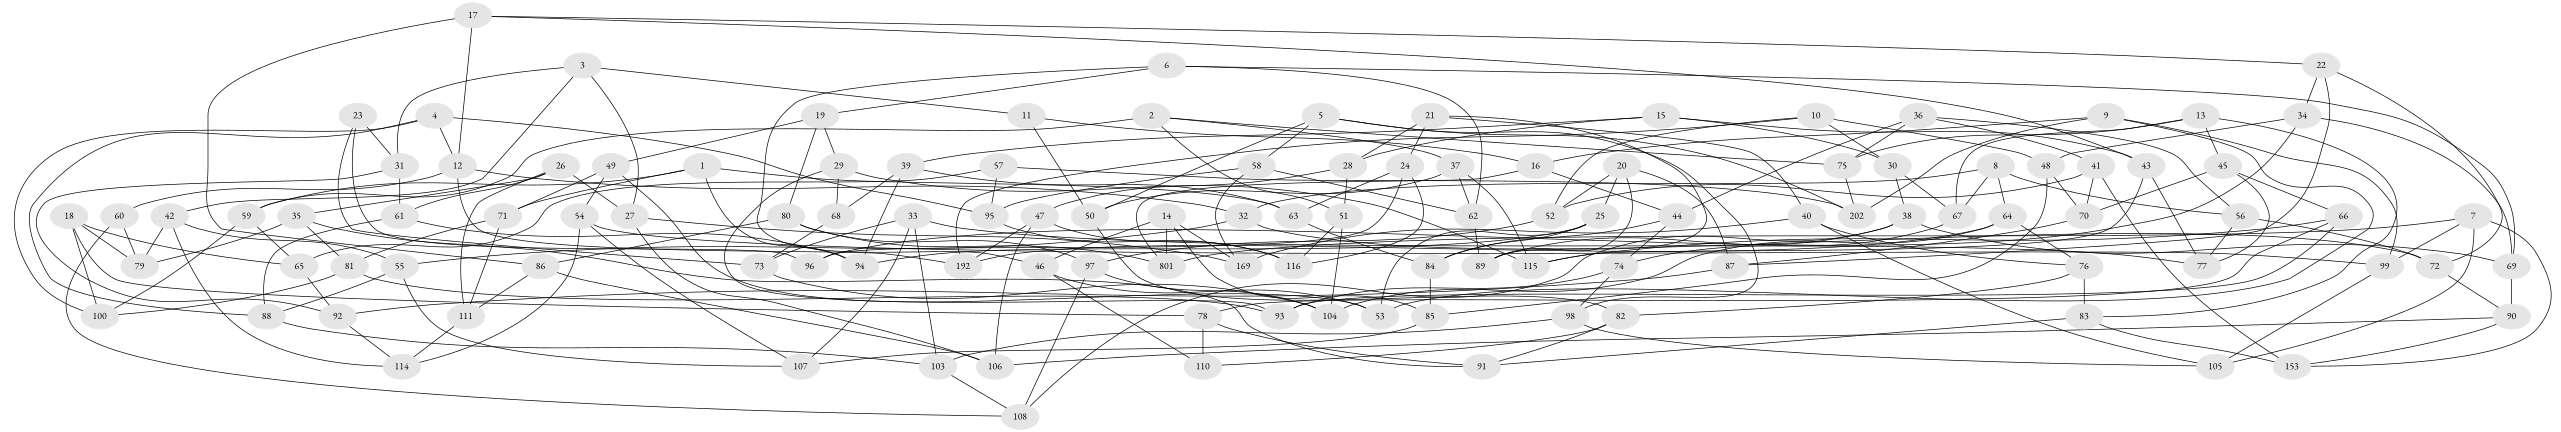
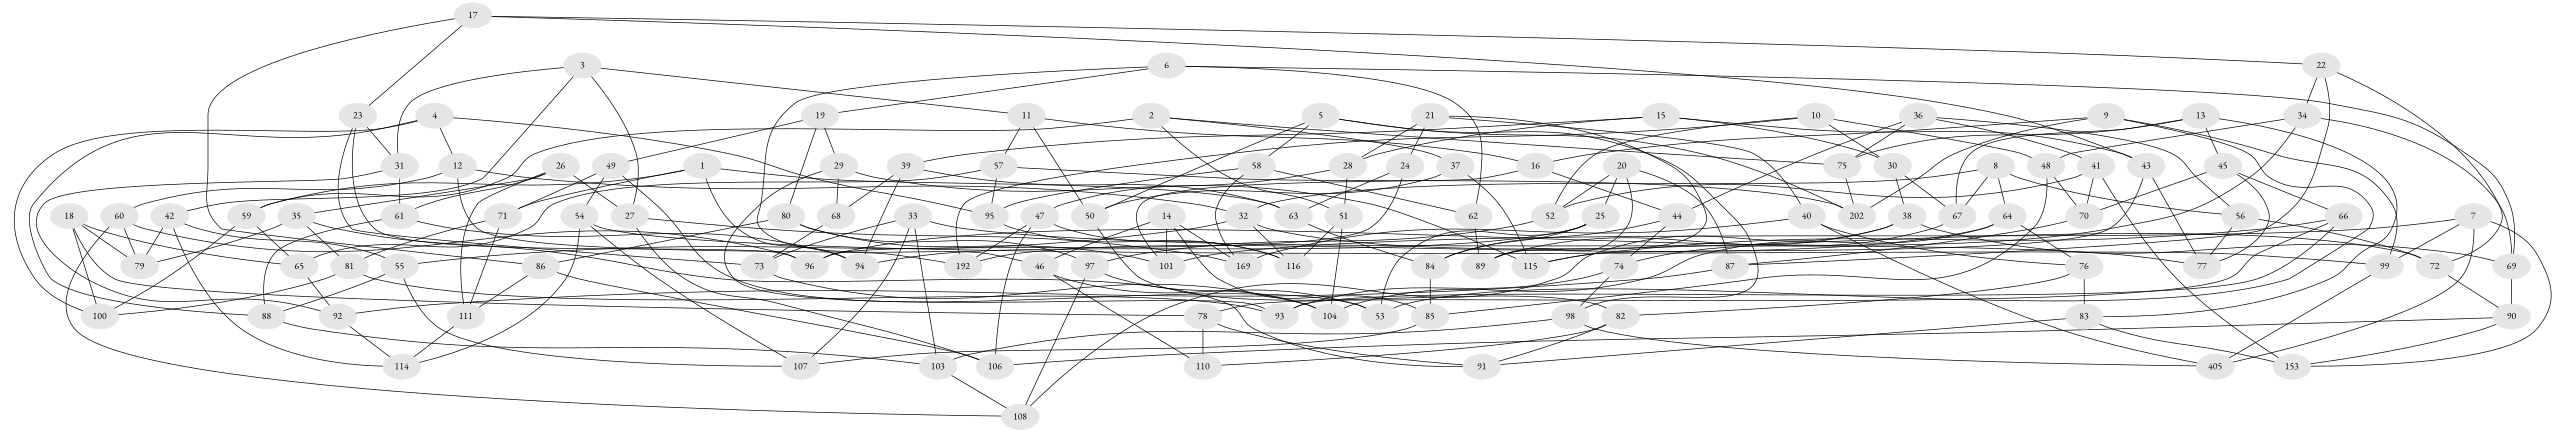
(465, 91) -> (415, 65)
none -> (1013, 141)
(1464, 191) -> none
(1420, 225) -> (1265, 238)
none -> (481, 239)
(1167, 266) -> (1167, 266)
(2215, 367) -> (2215, 367)
